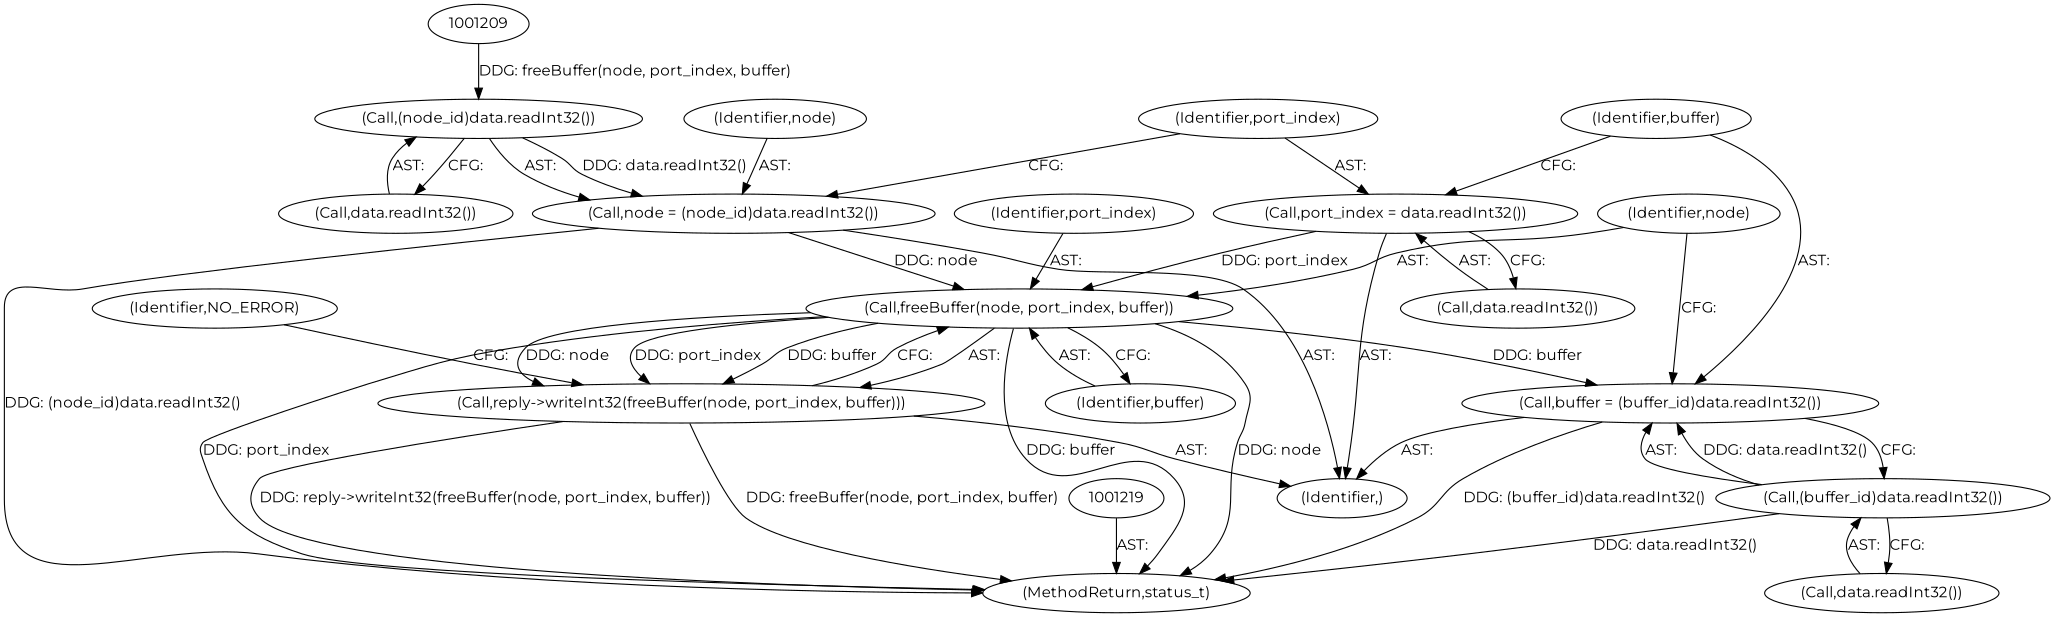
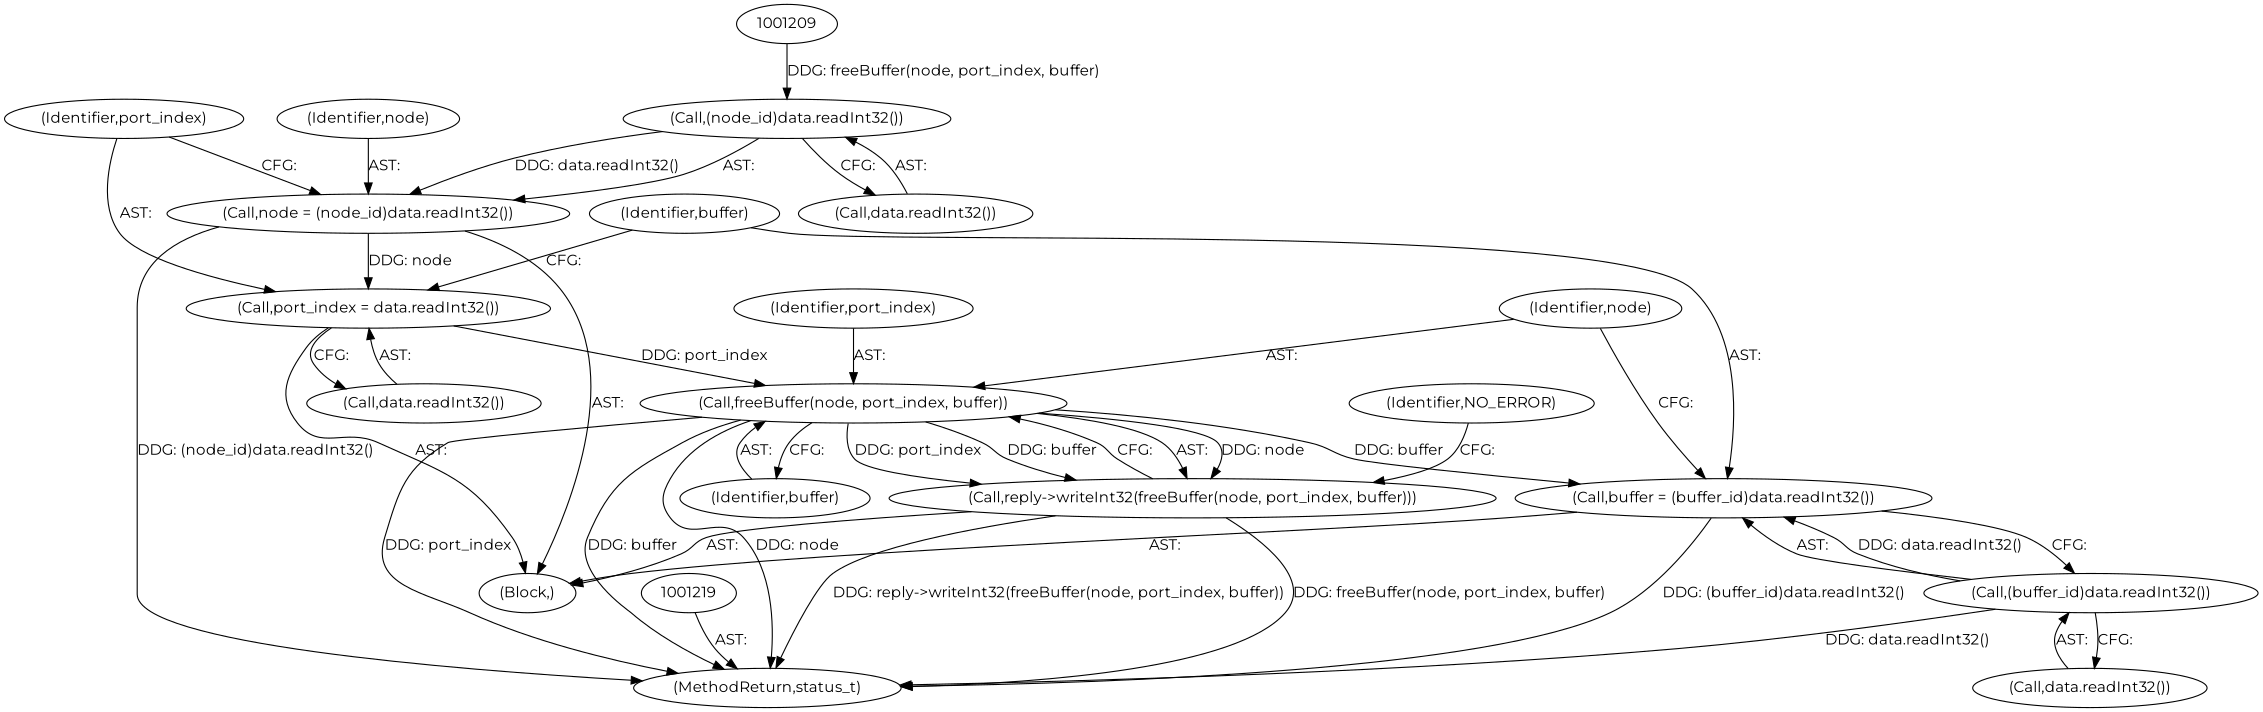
(871, 259) -> (368, 256)
(1342, 498) -> (528, 593)
